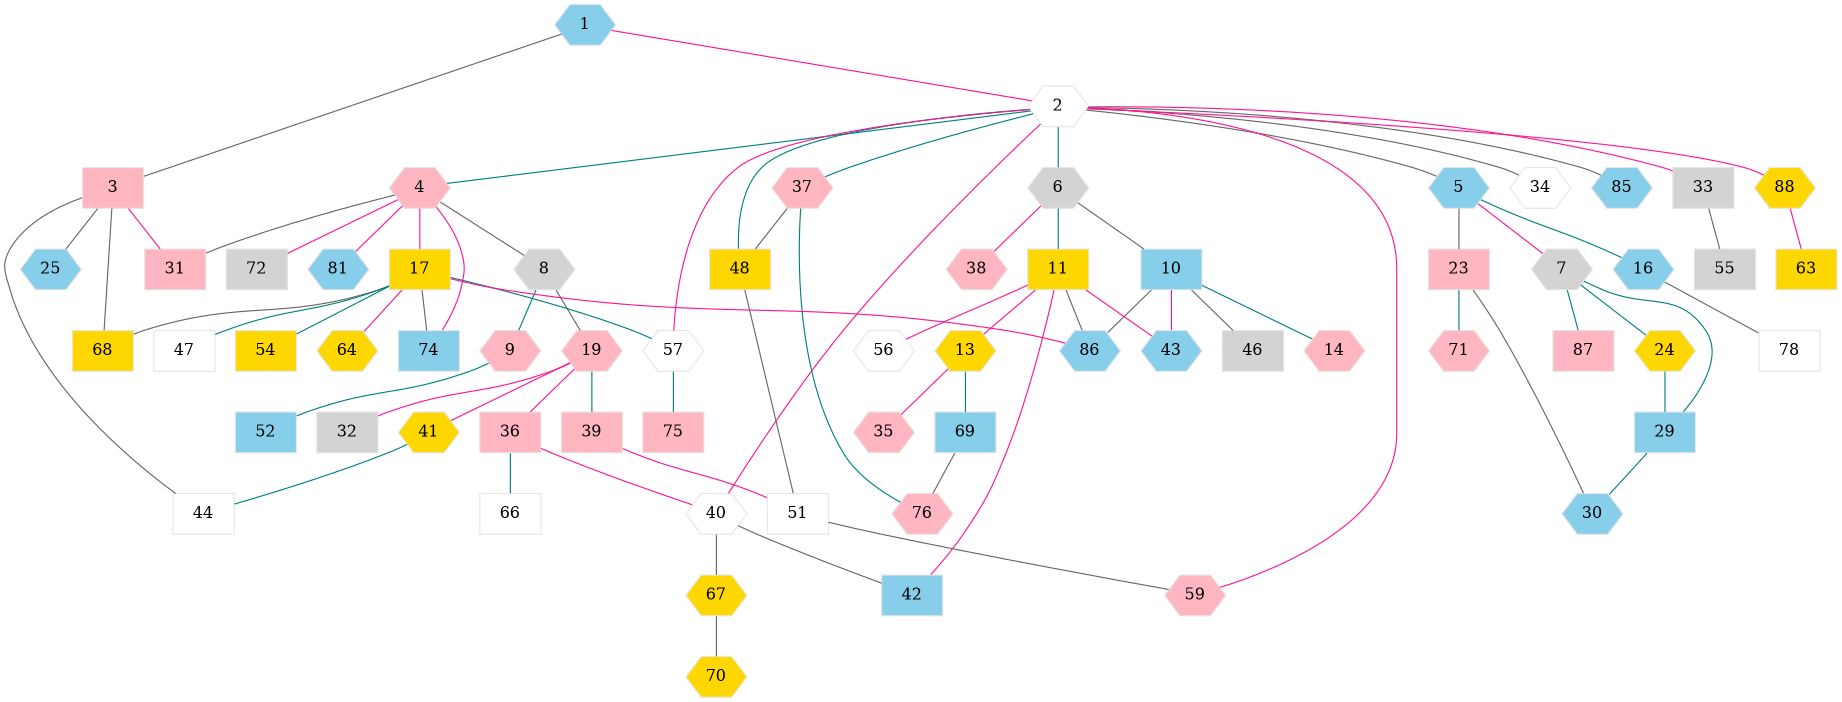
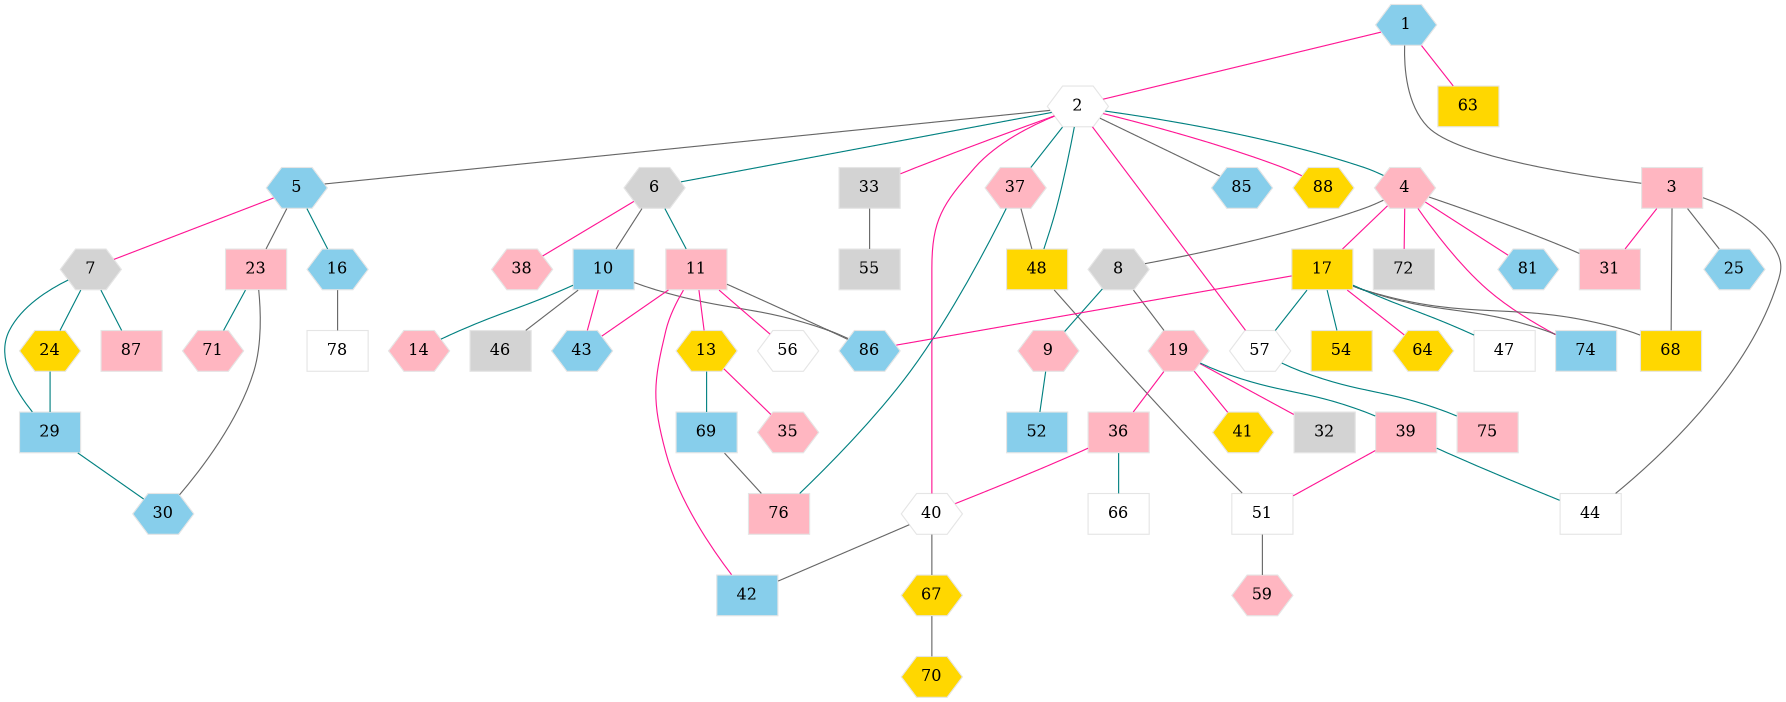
(1540, 188) -> none
(1796, 229) -> (1437, 66)
(1058, 269) -> (696, 269)
(1397, 285) -> none
(322, 477) -> (1498, 475)
(922, 514) -> (779, 514)
